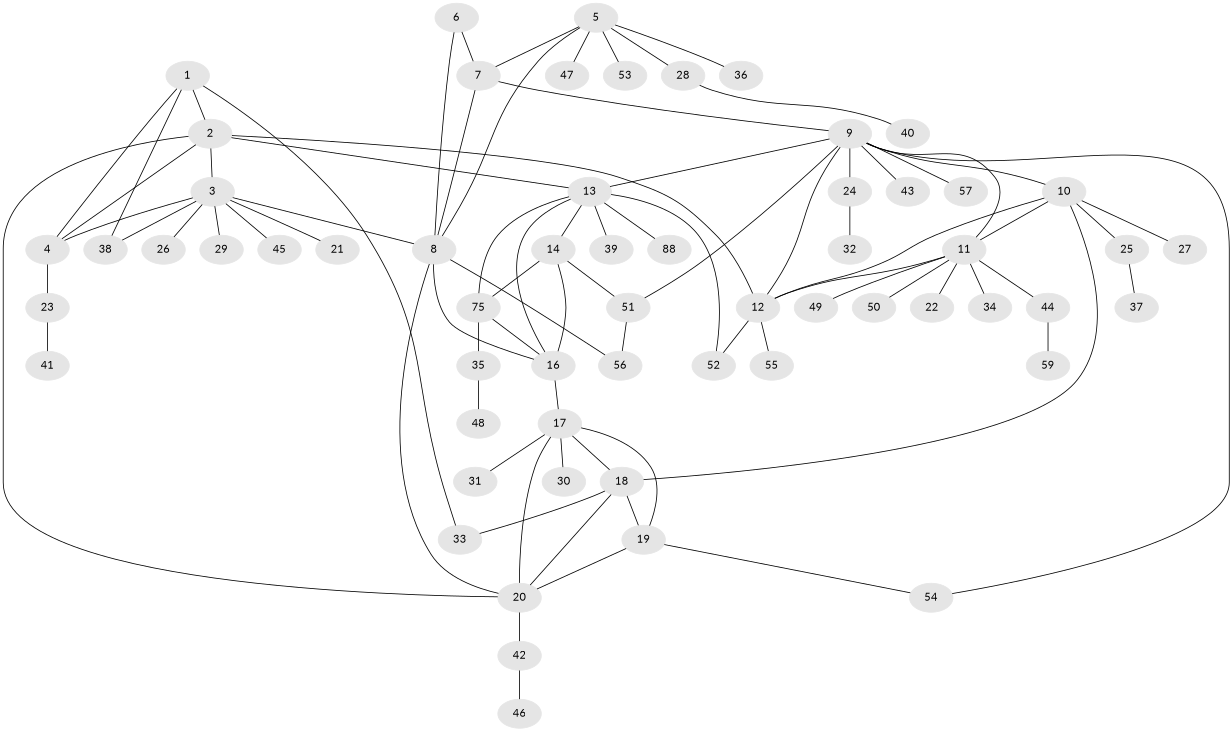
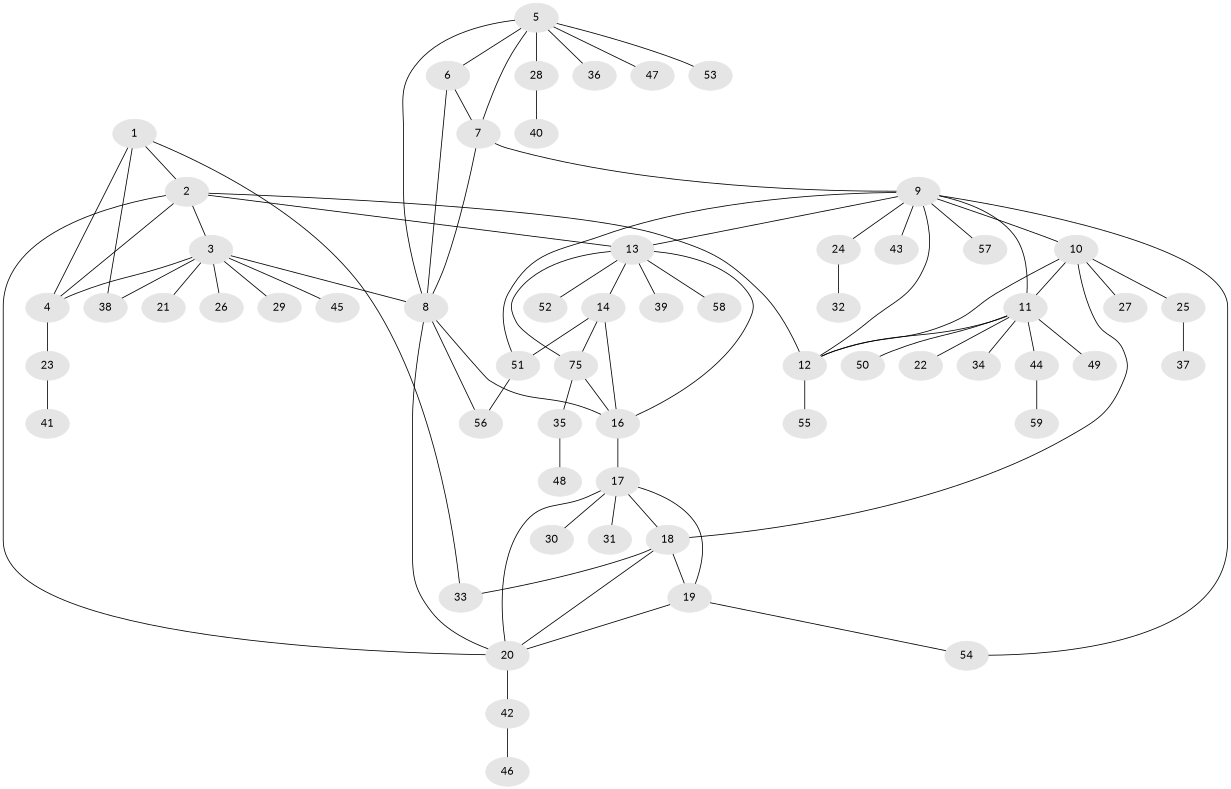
none -> (492, 47)
(669, 250) -> (719, 308)
(736, 337) -> none
